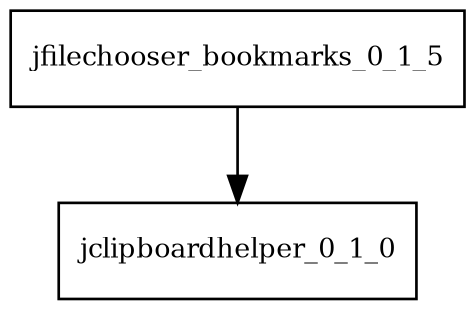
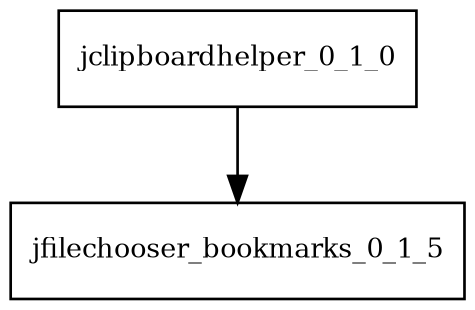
(238, 142) -> (238, 142)
